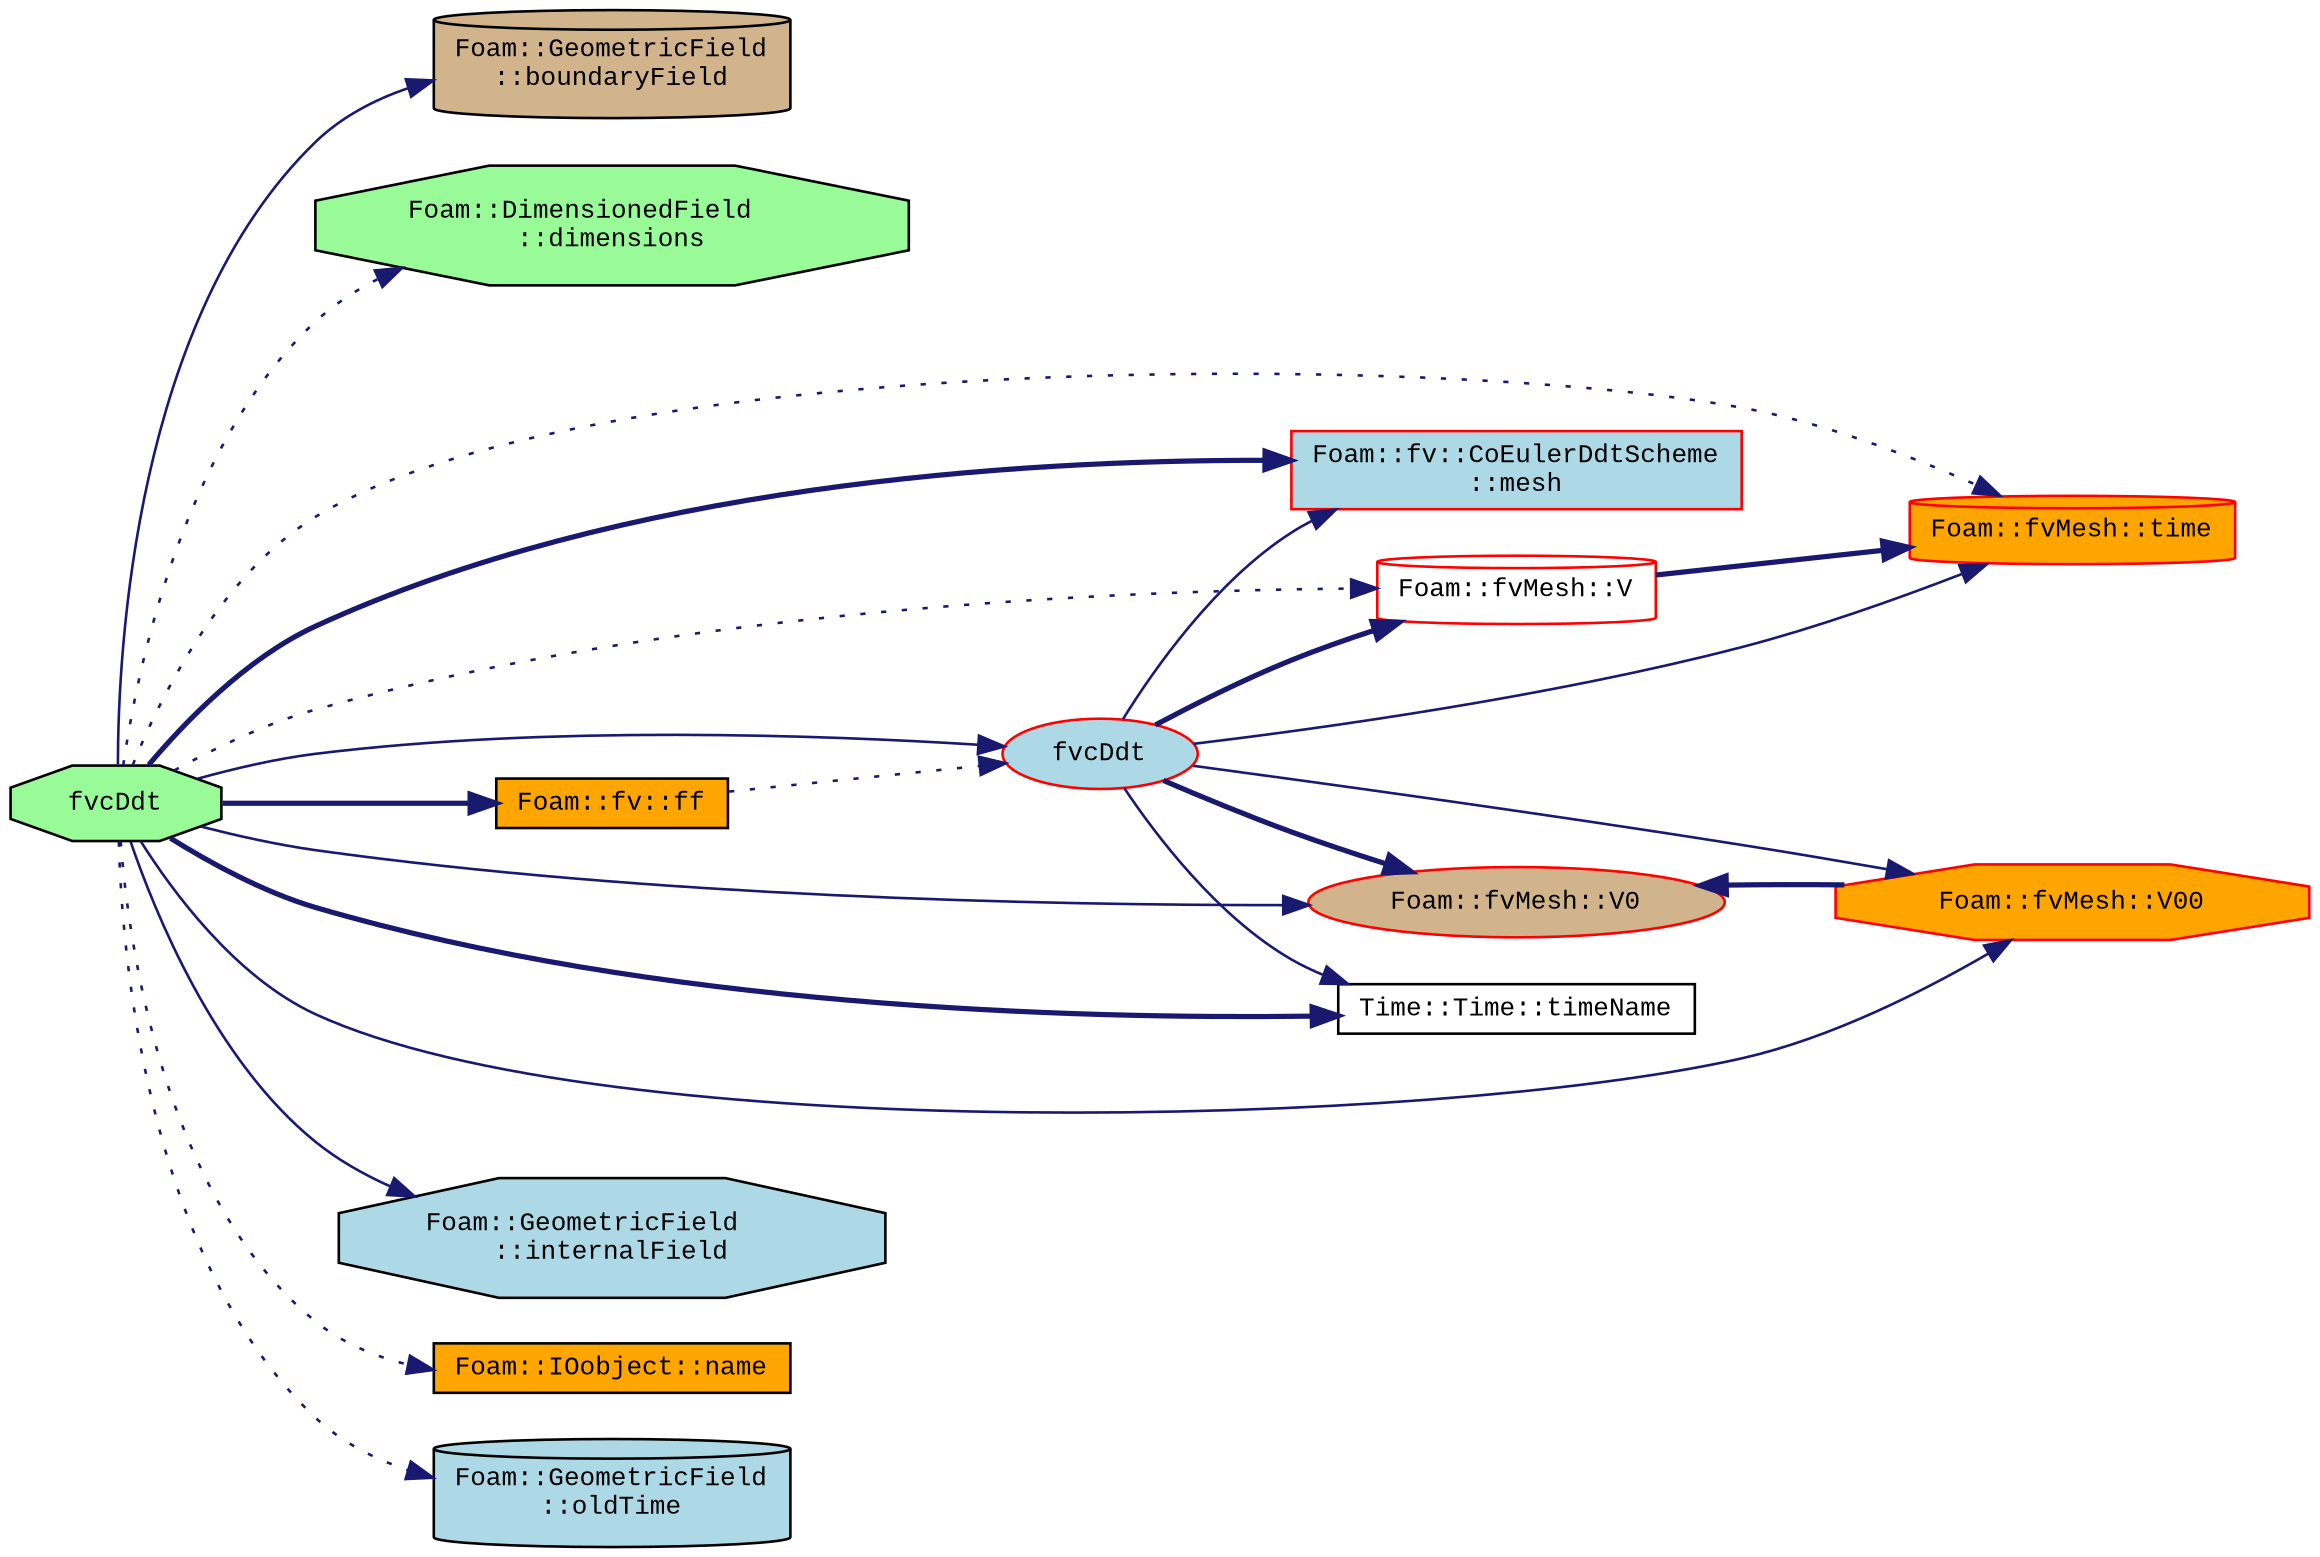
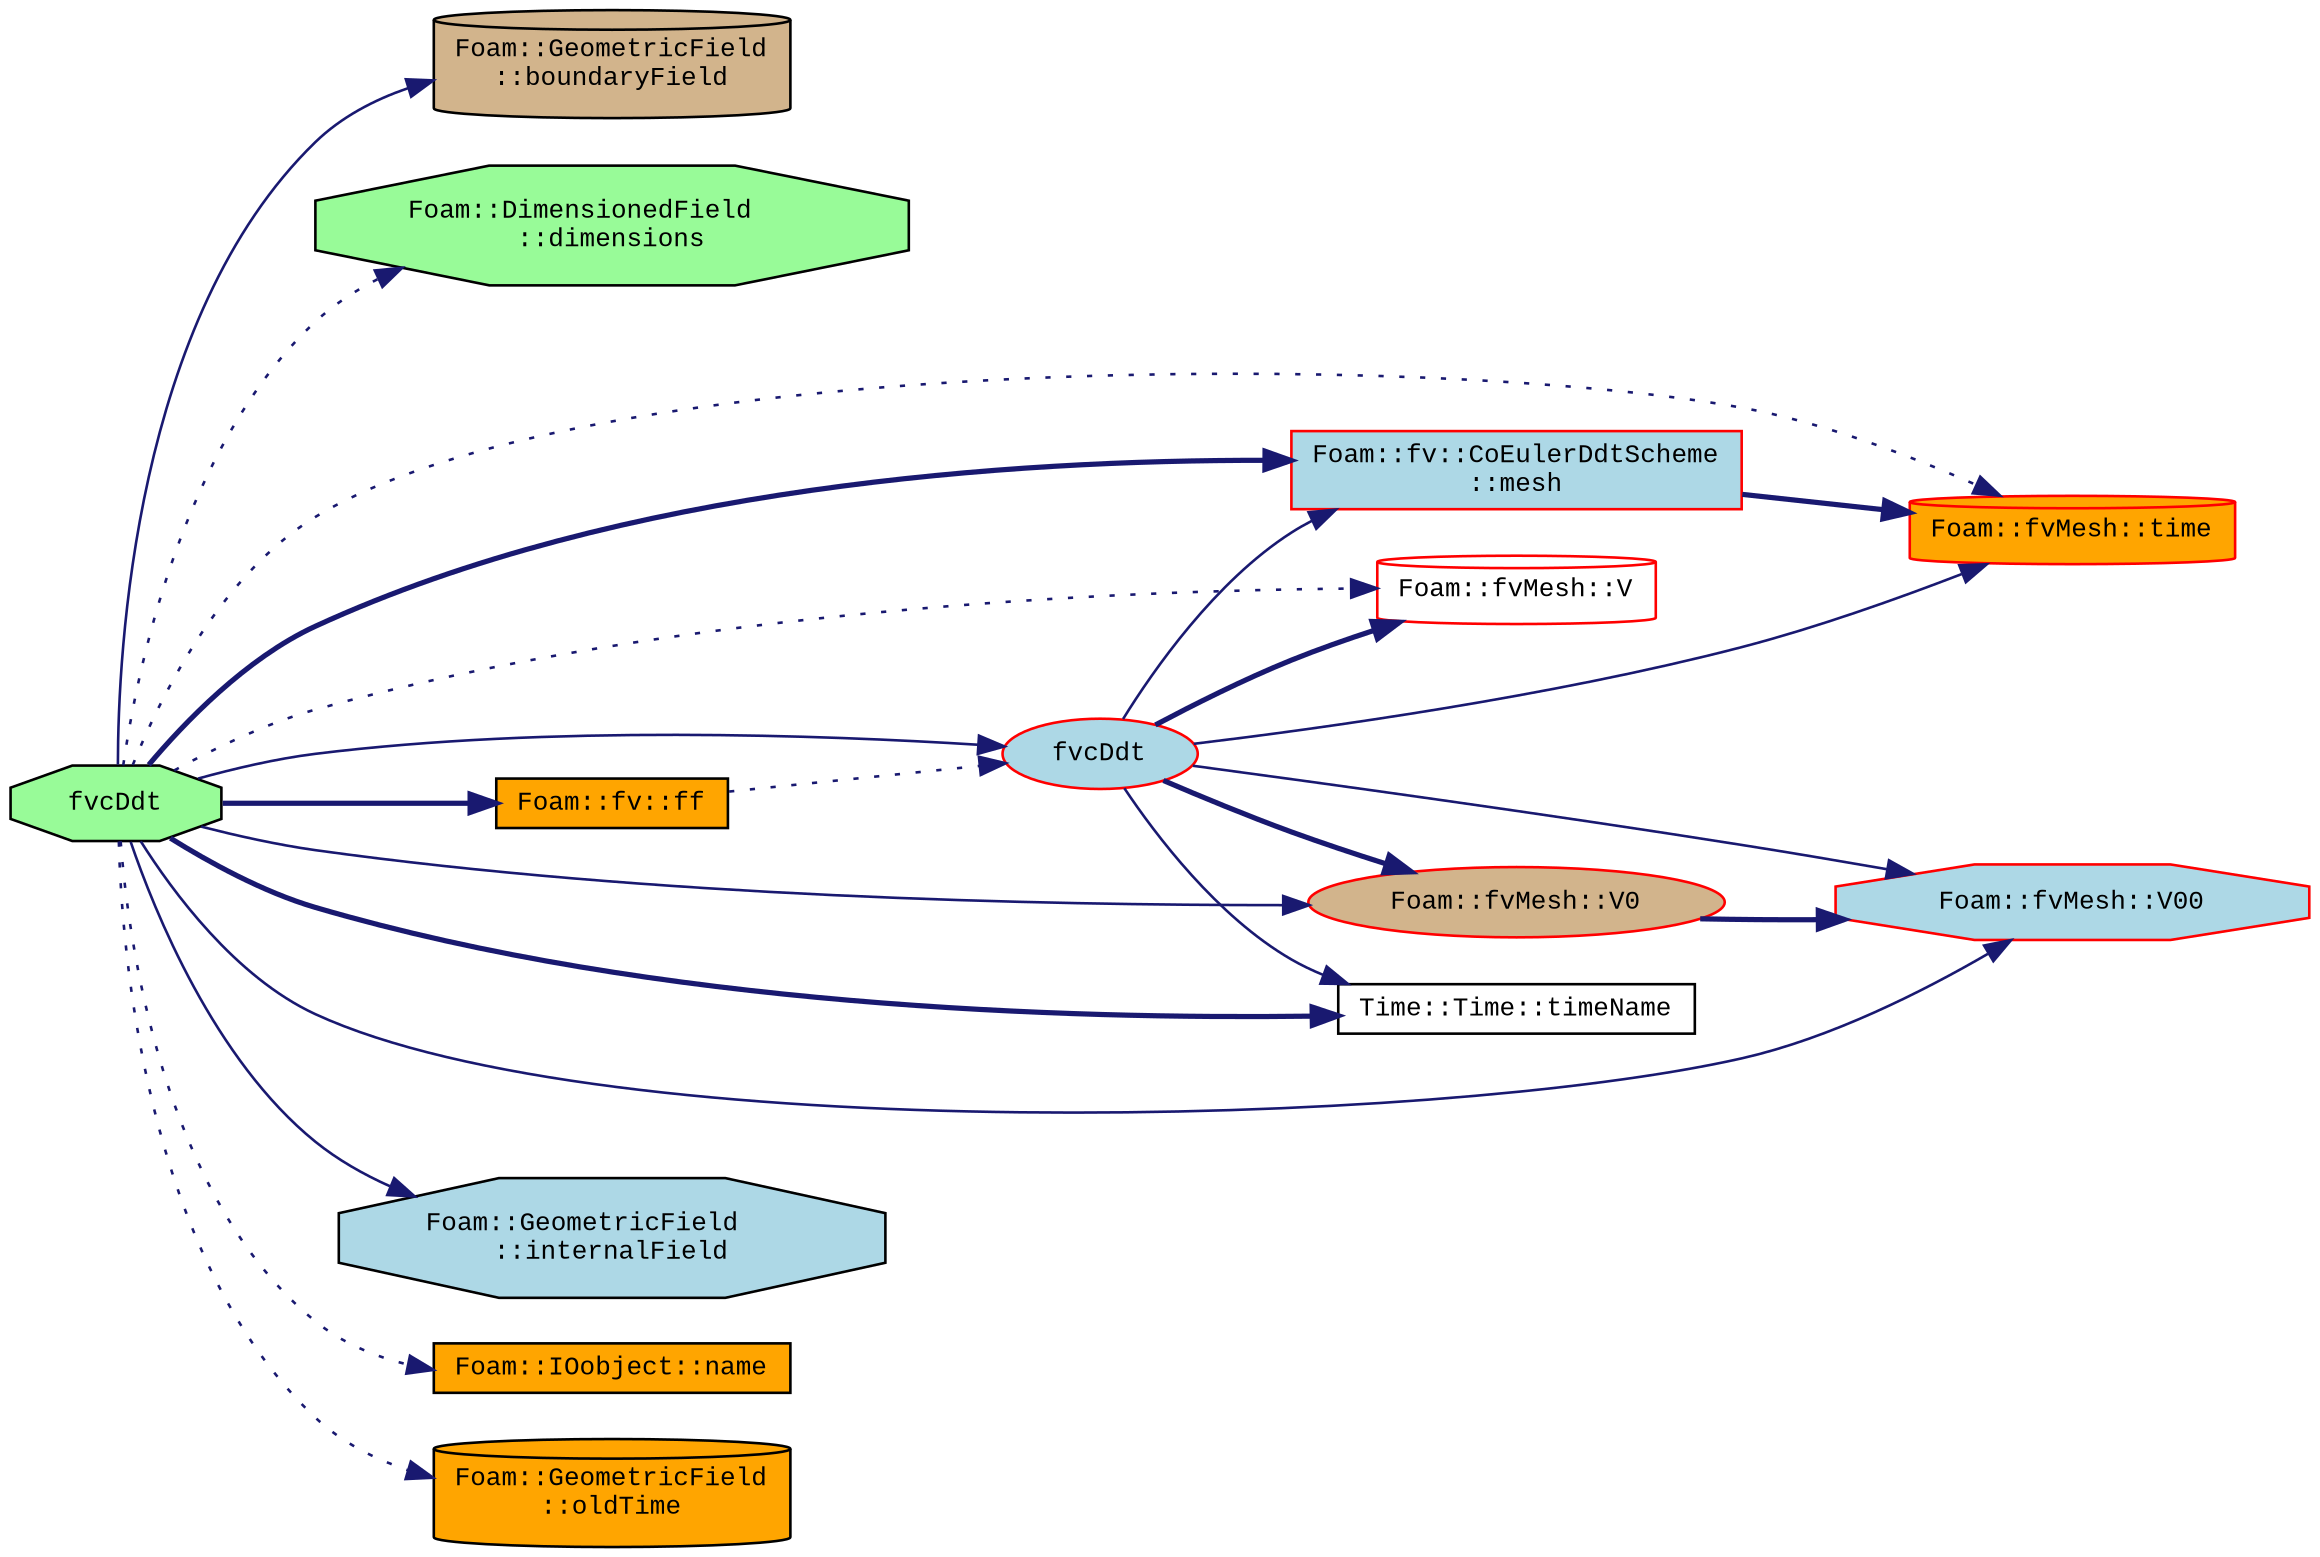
(1770, 563) -> (1813, 502)
(1785, 885) -> (1759, 920)
(2072, 902) -> (2072, 902)
(612, 1493) -> (612, 1493)
